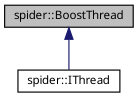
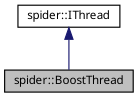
(69, 55) -> (69, 55)
